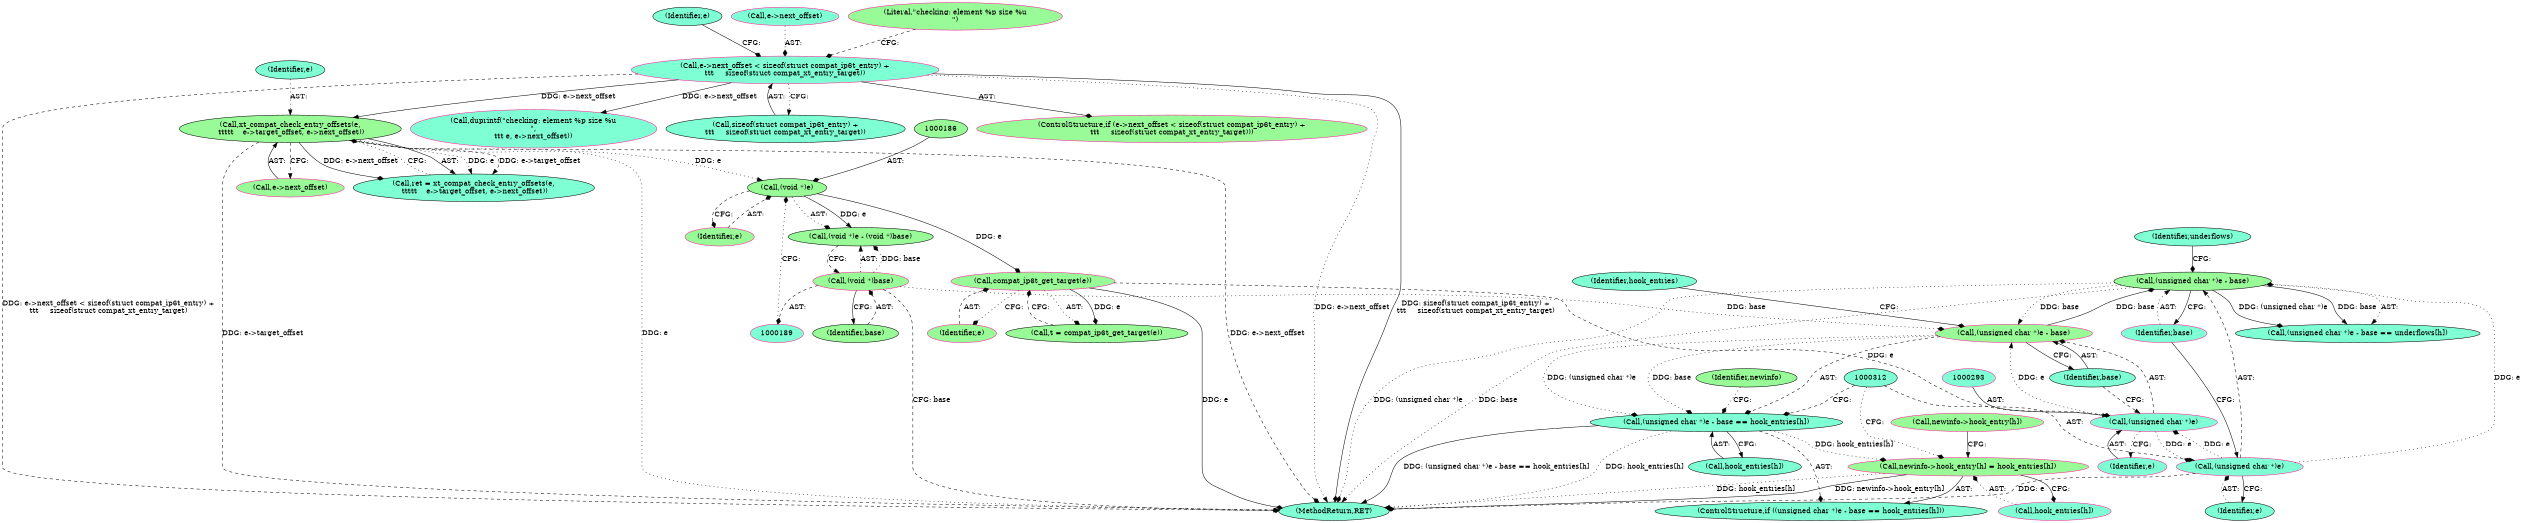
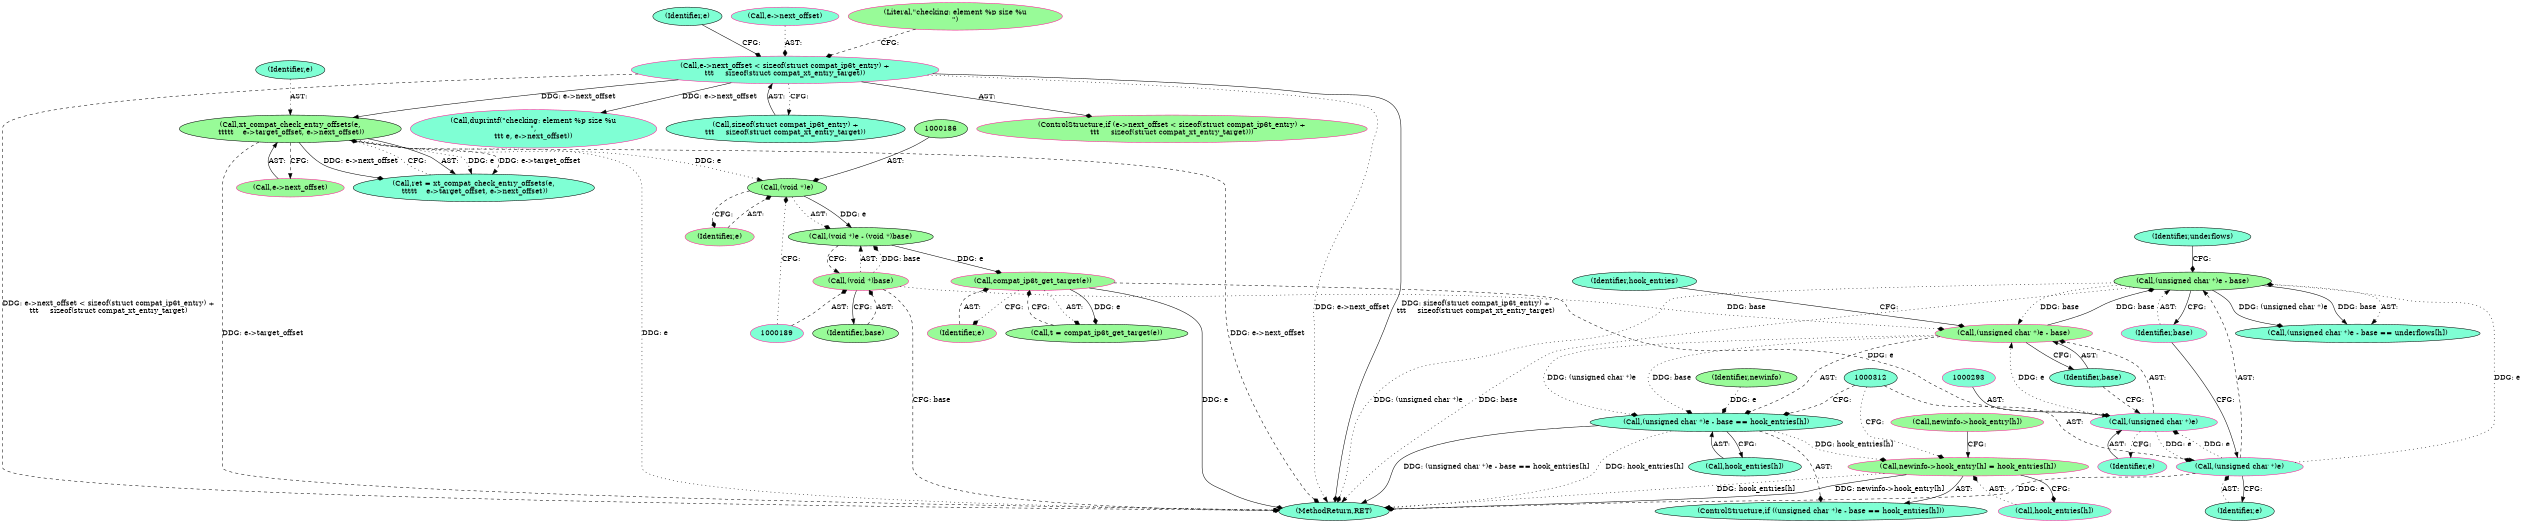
(920, 221) -> (943, 258)
(794, 296) -> (817, 311)
(1744, 400) -> (1744, 400)
